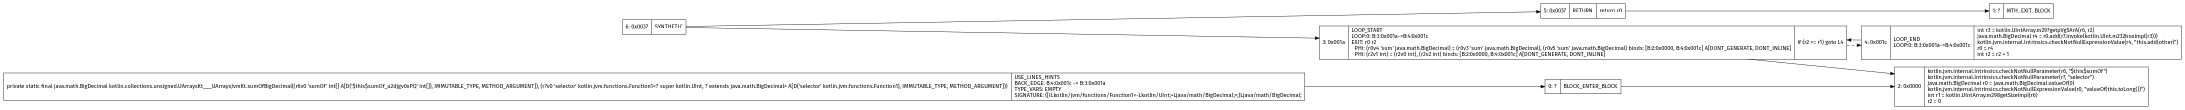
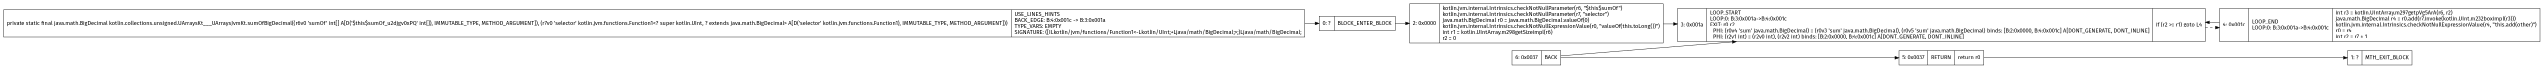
(669, 27) -> (1551, 58)
(1993, 54) -> (2351, 37)
(1820, 66) -> (1668, 24)
